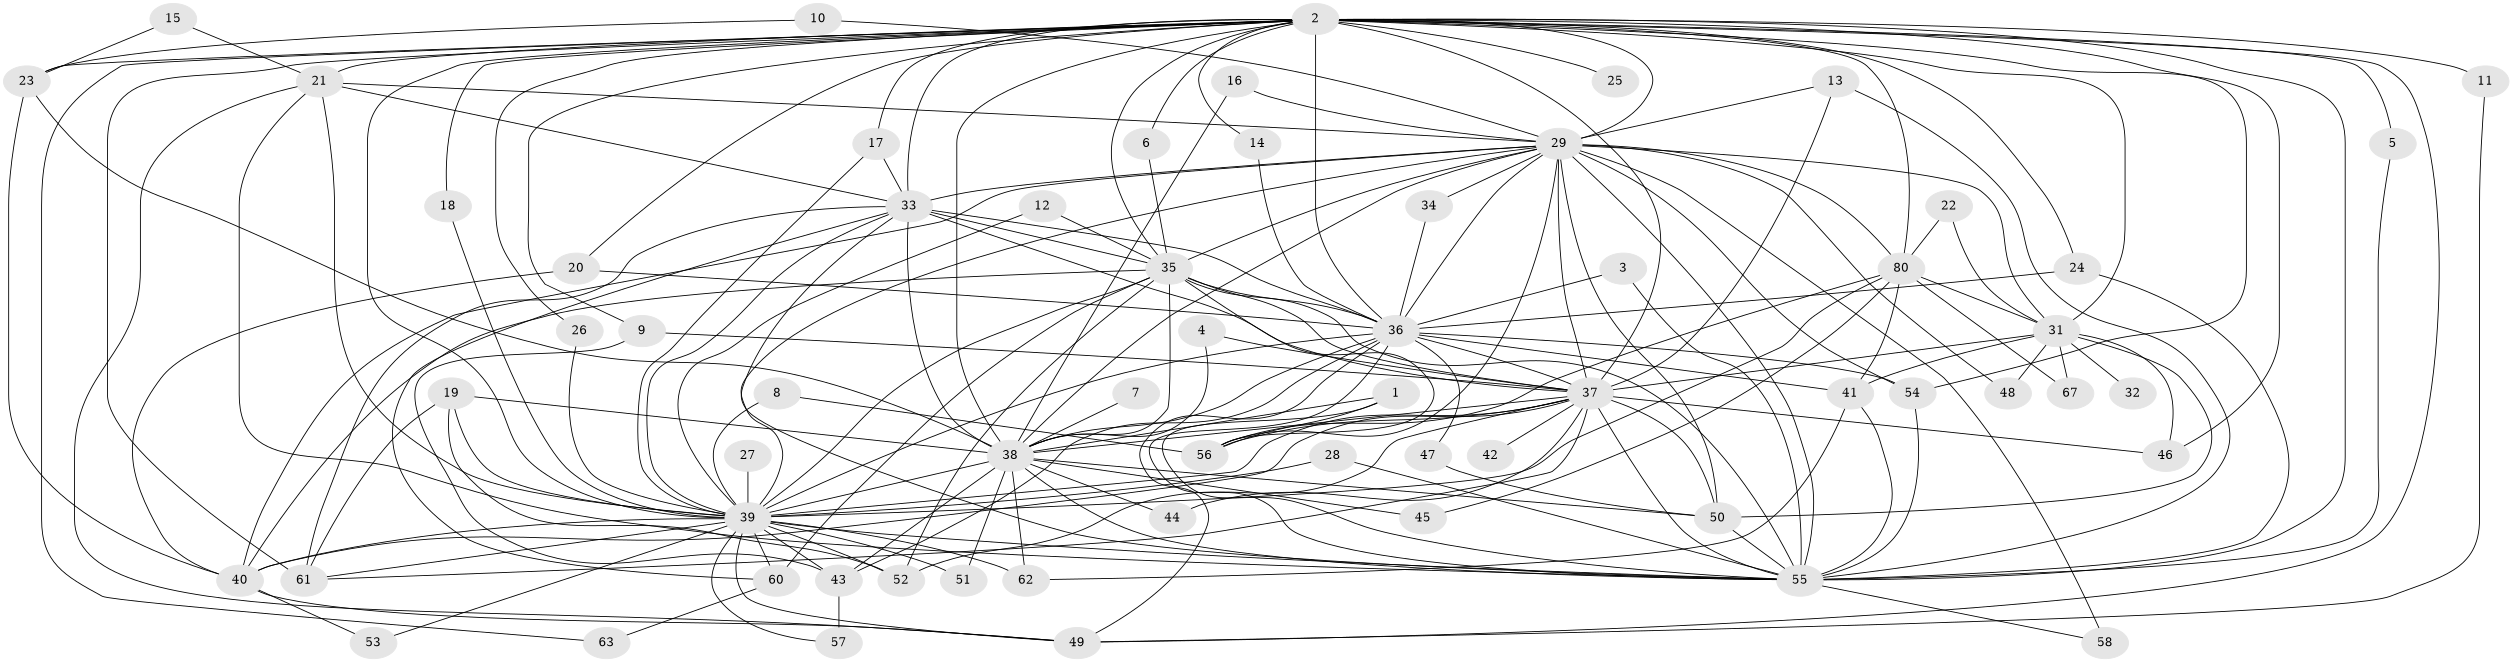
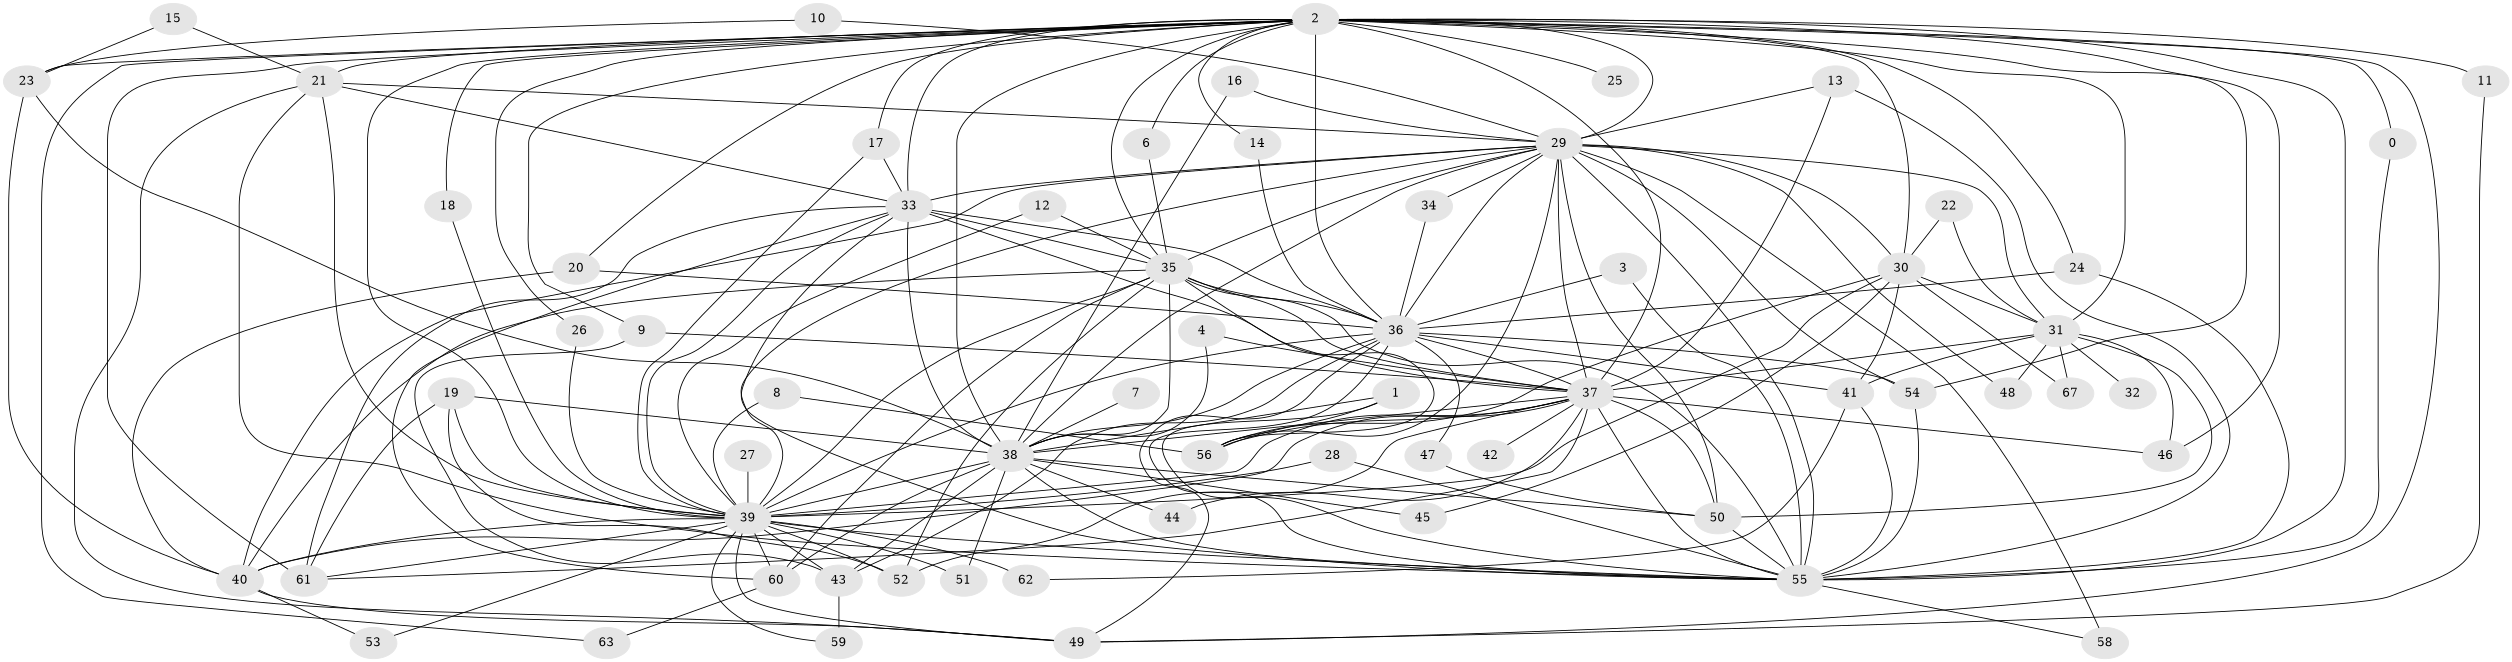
(2393, 144) -> (2393, 144)
(1901, 269) -> (1901, 269)
(1019, 525) -> (912, 497)
(839, 643) -> (839, 643)
